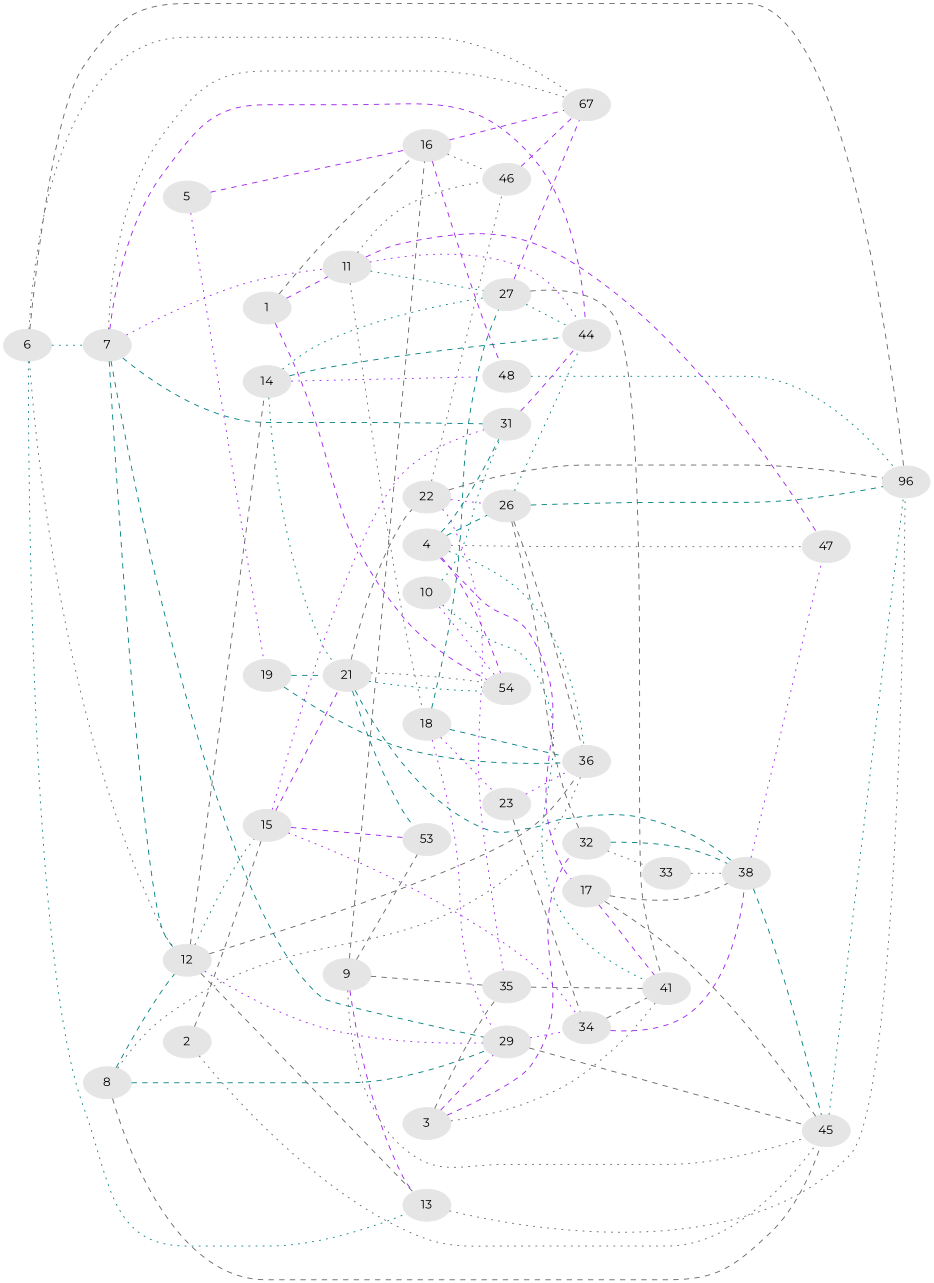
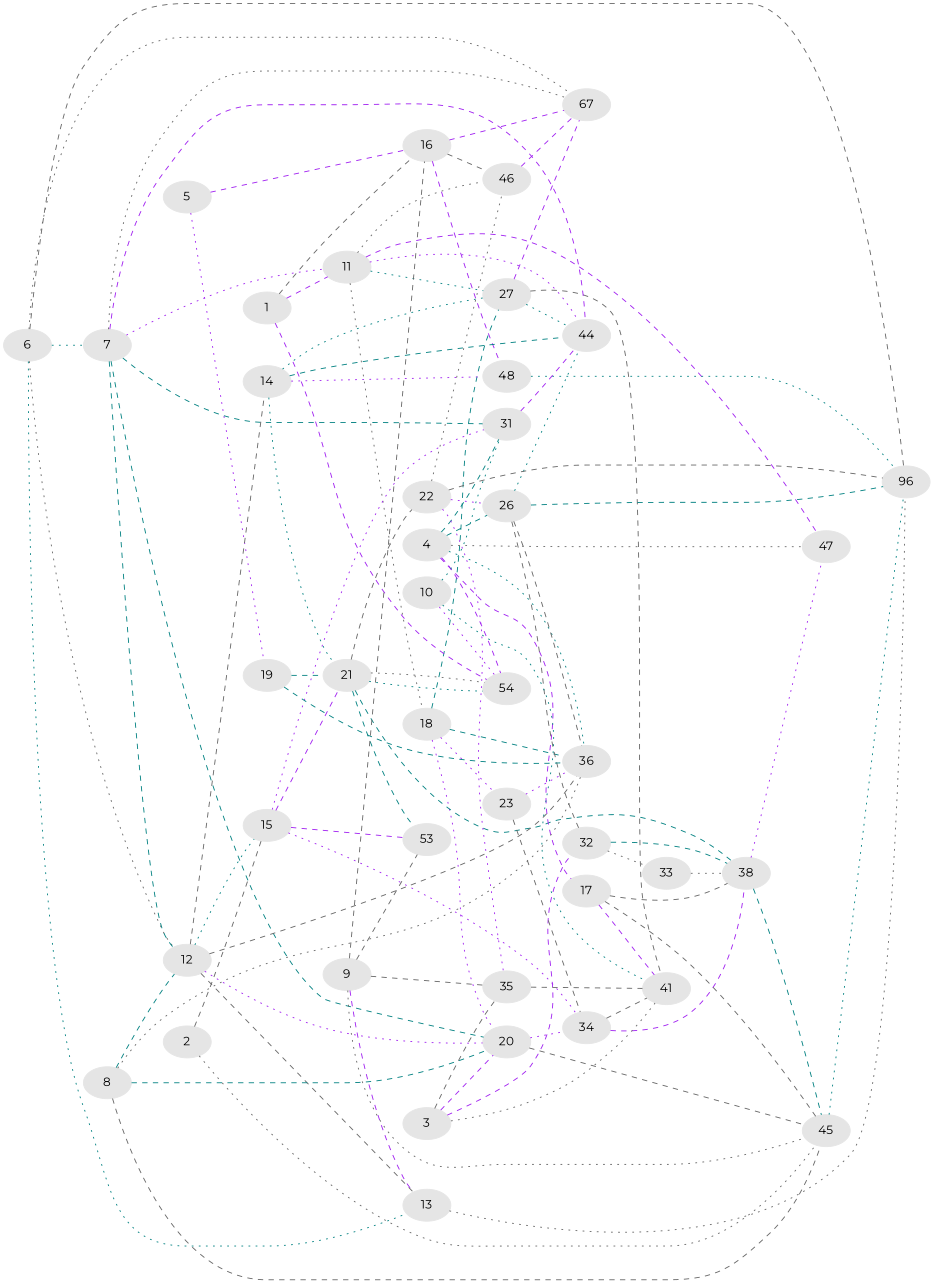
(467, 162) -> (467, 162)
(507, 1042) -> (507, 1042)
